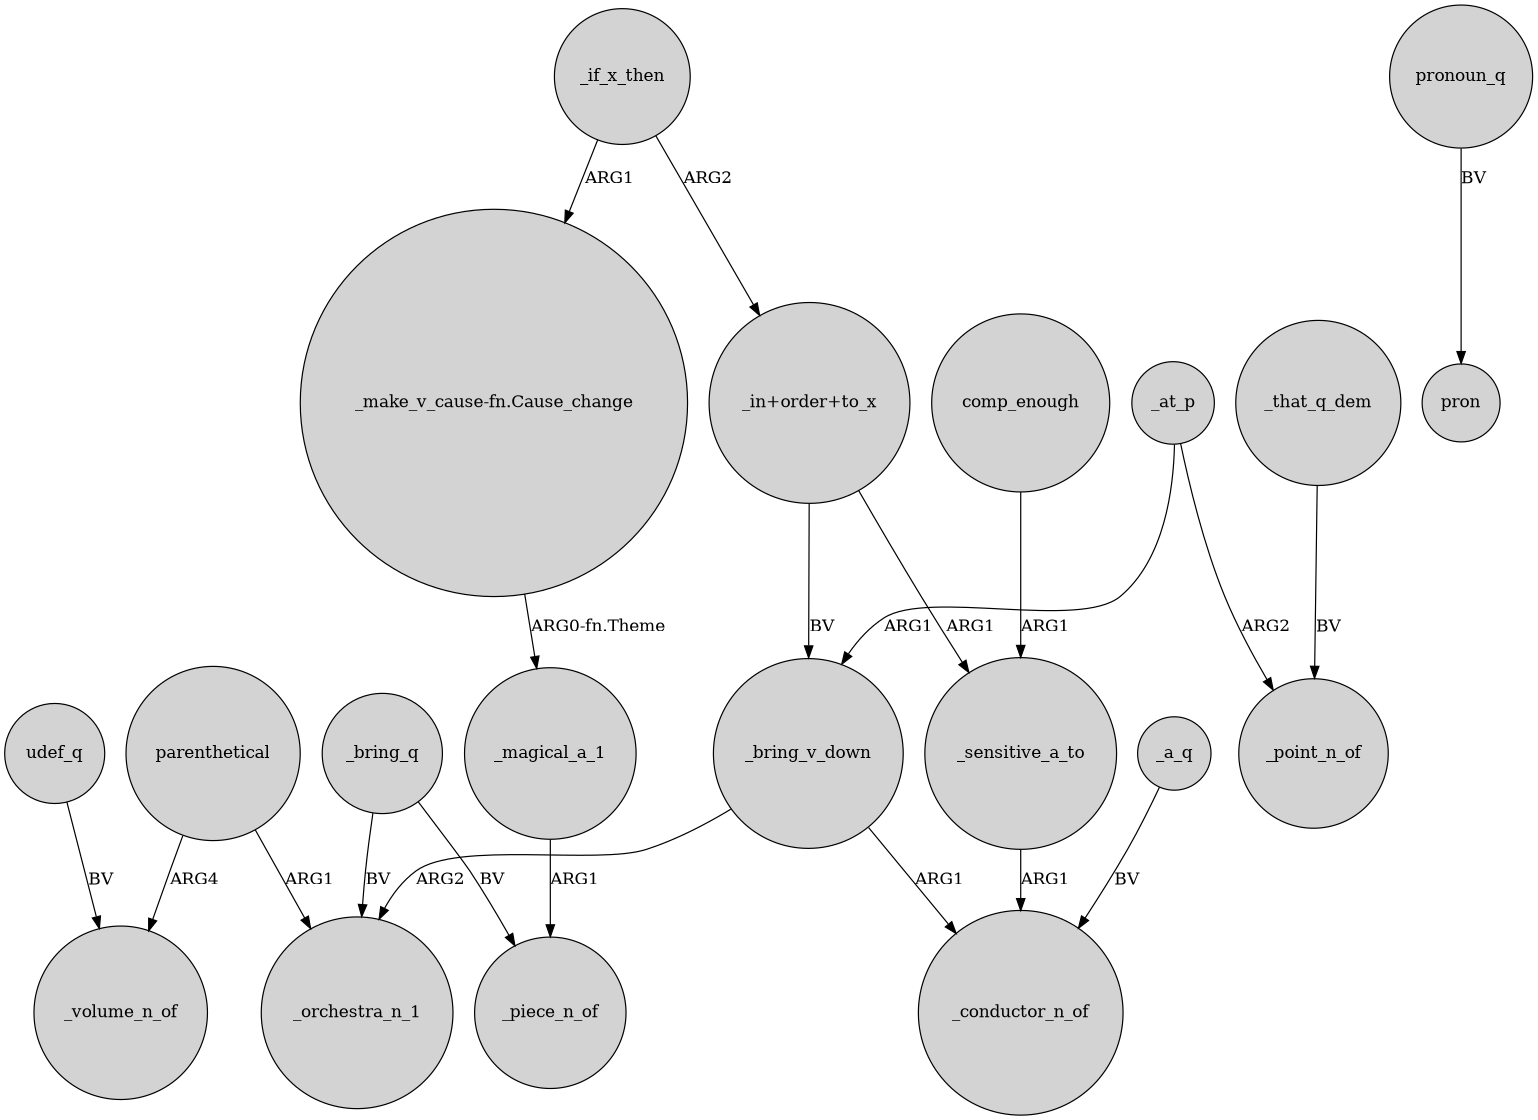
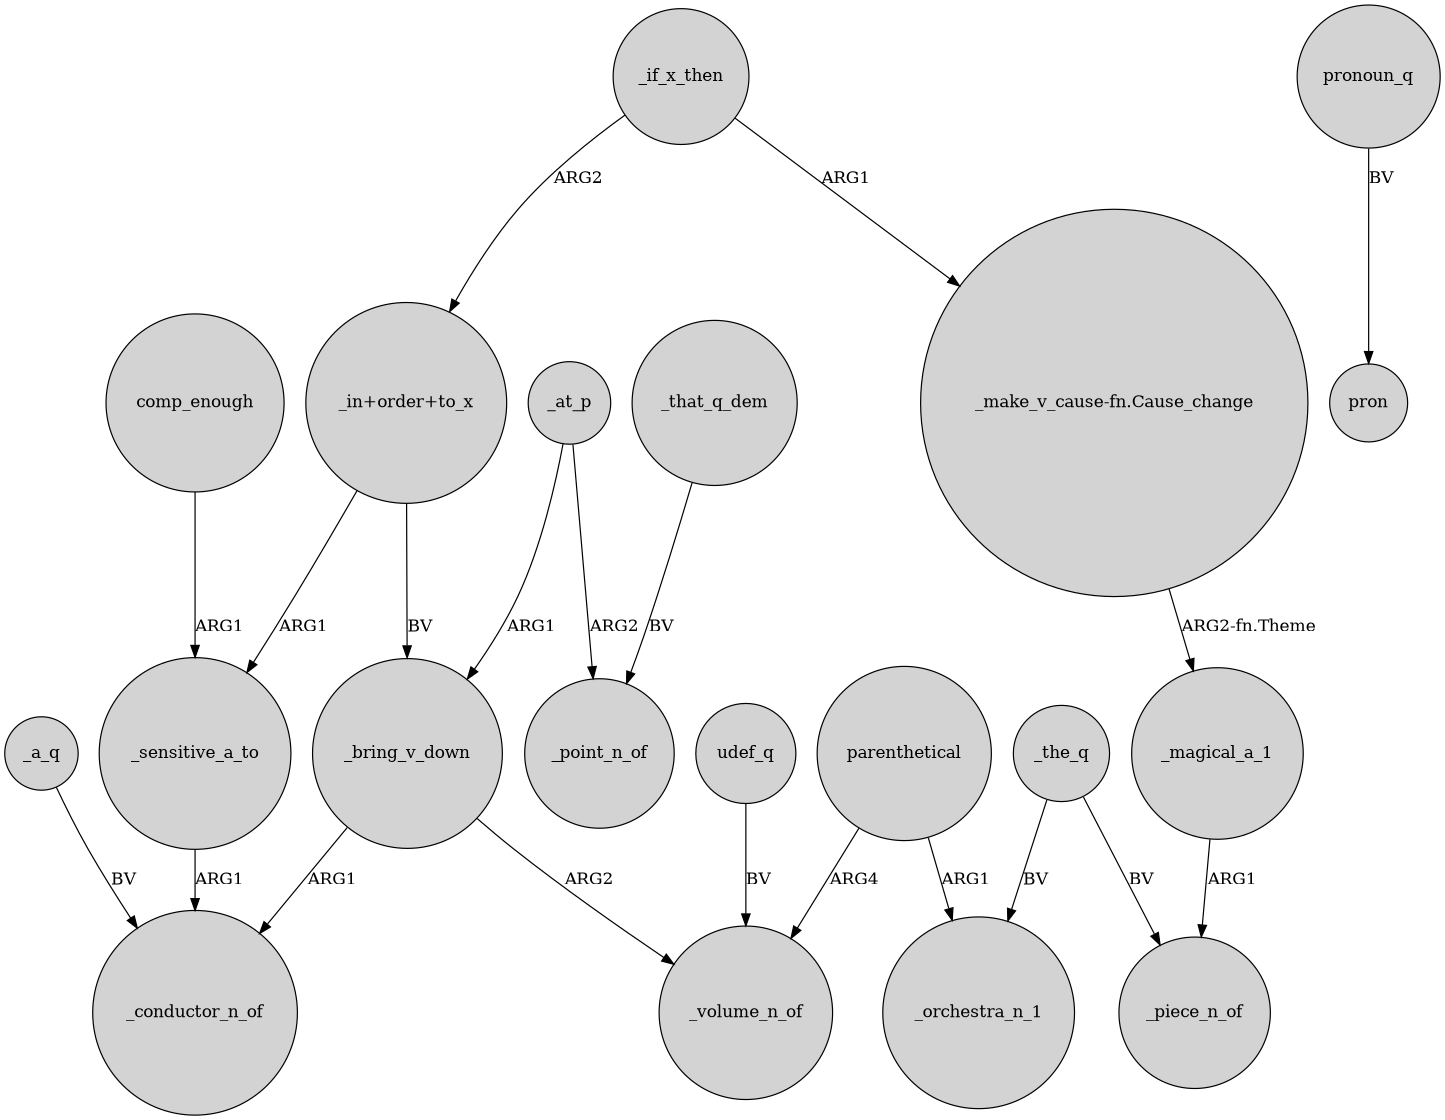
(598, 627) -> (1249, 627)
(382, 753) -> (1061, 753)
(562, 855) -> (569, 891)
